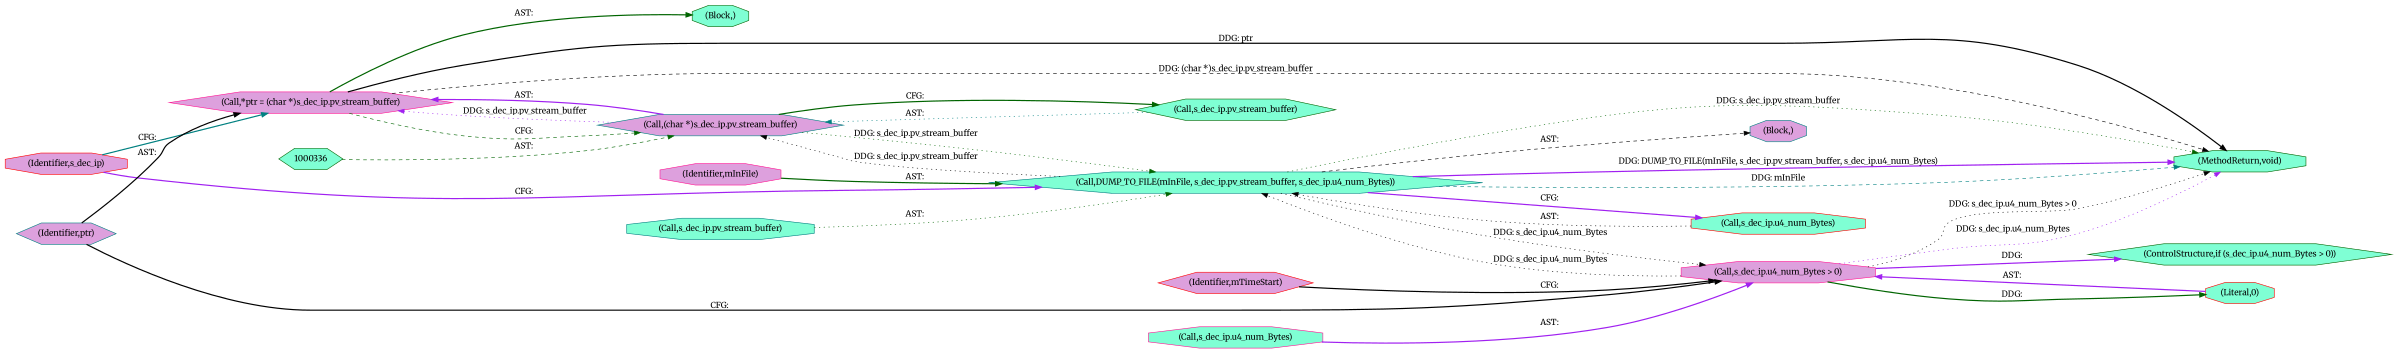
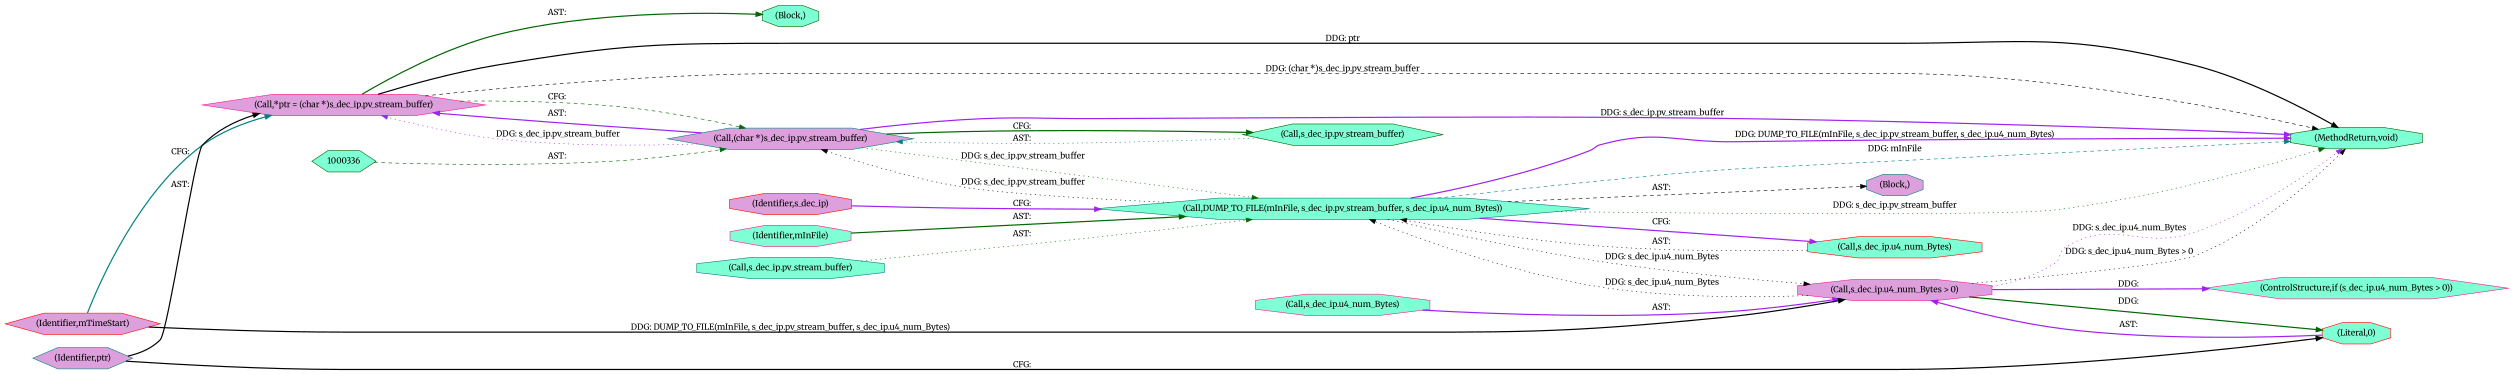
none -> (1572, 117)
(170, 138) -> (154, 193)
(721, 174) -> (791, 236)
(2240, 254) -> (2356, 288)
(1551, 286) -> (791, 328)
(896, 310) -> (1222, 369)
